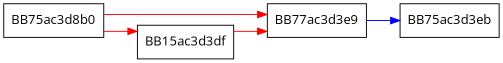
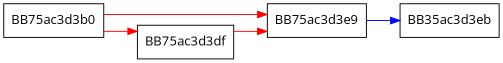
(54, 21) -> (54, 21)
(317, 21) -> (317, 21)
(450, 21) -> (450, 21)
(186, 42) -> (186, 42)
